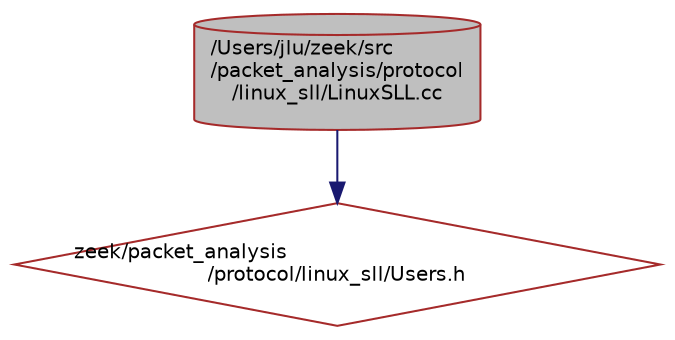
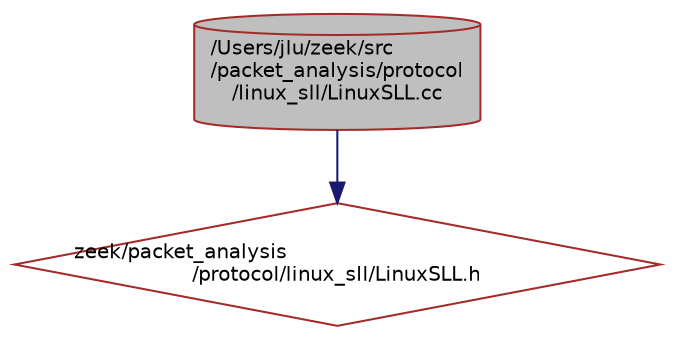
(337, 265) -> (337, 265)
